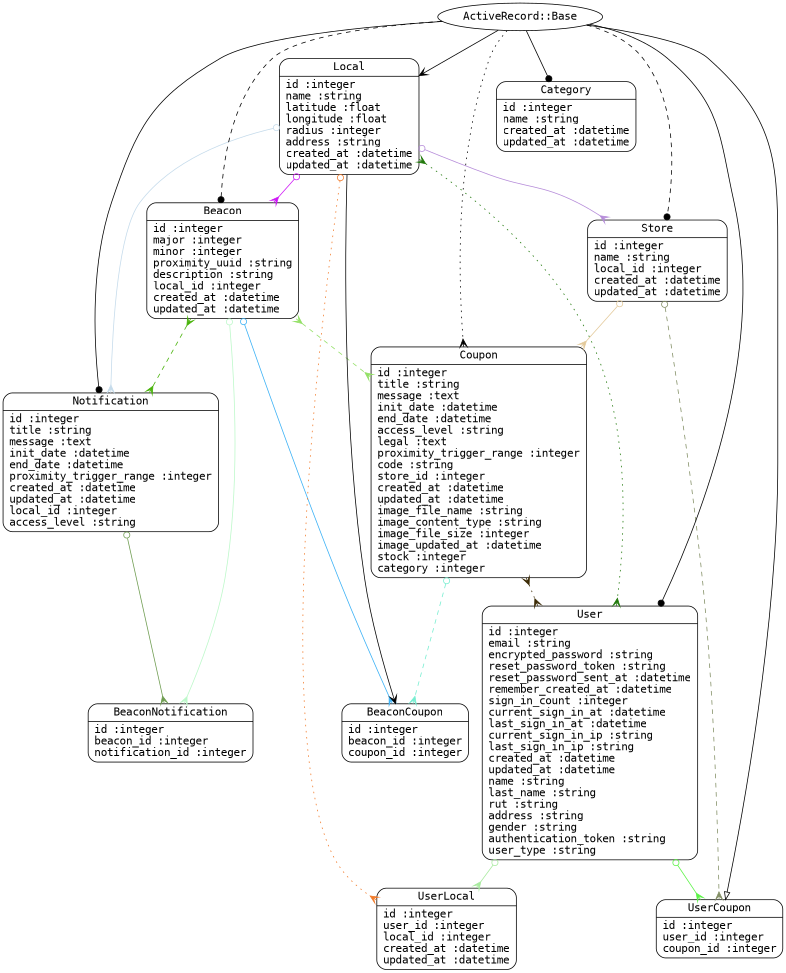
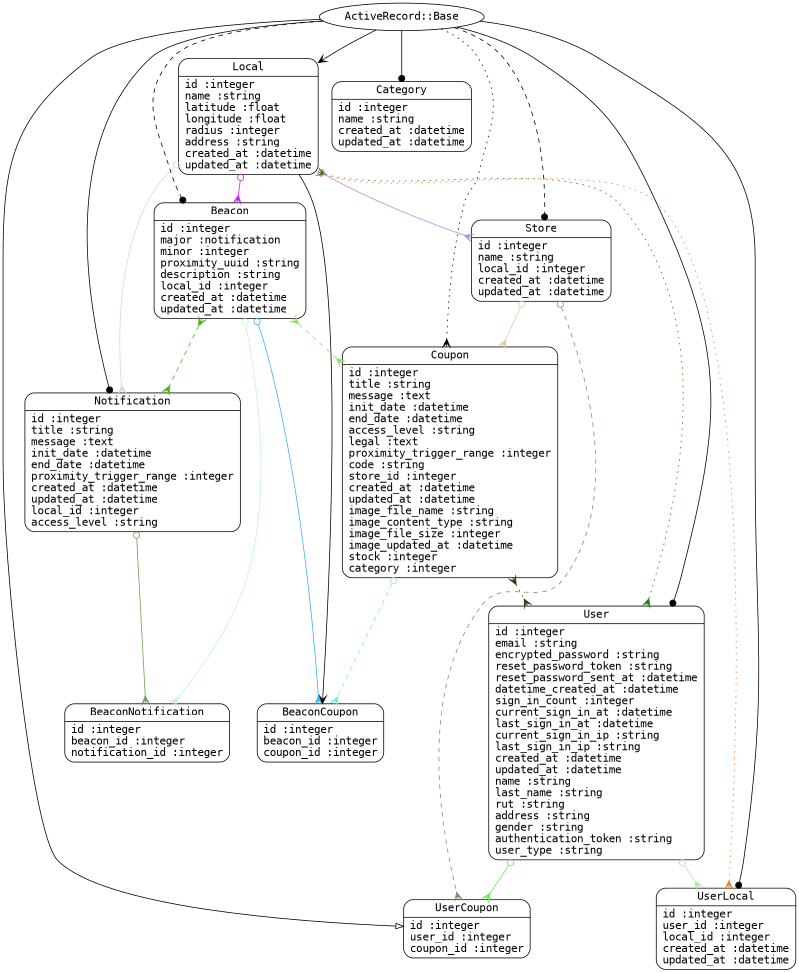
(197, 240) -> (220, 240)
none -> (755, 373)
(580, 690) -> (587, 690)
